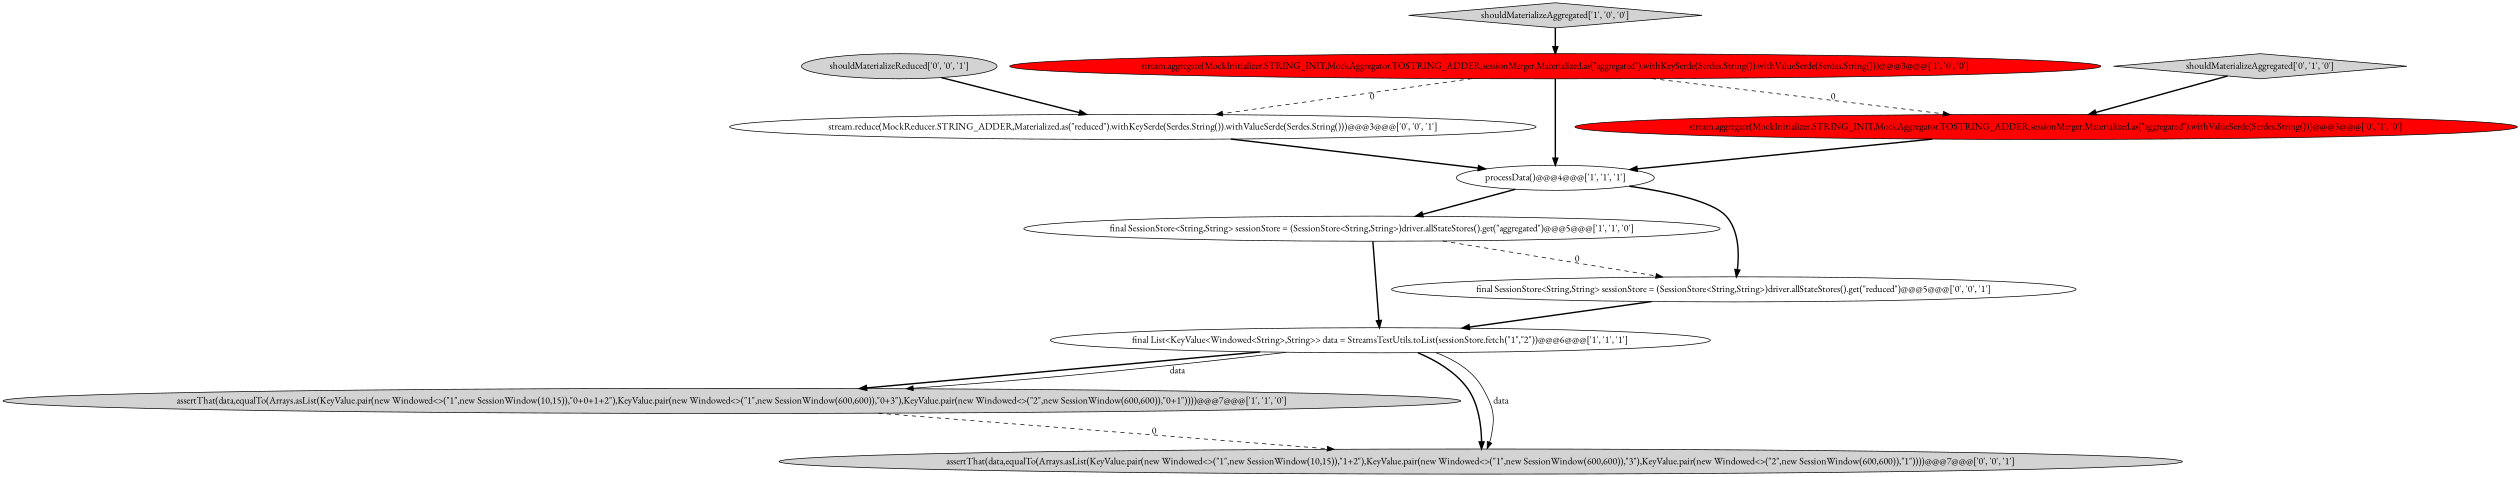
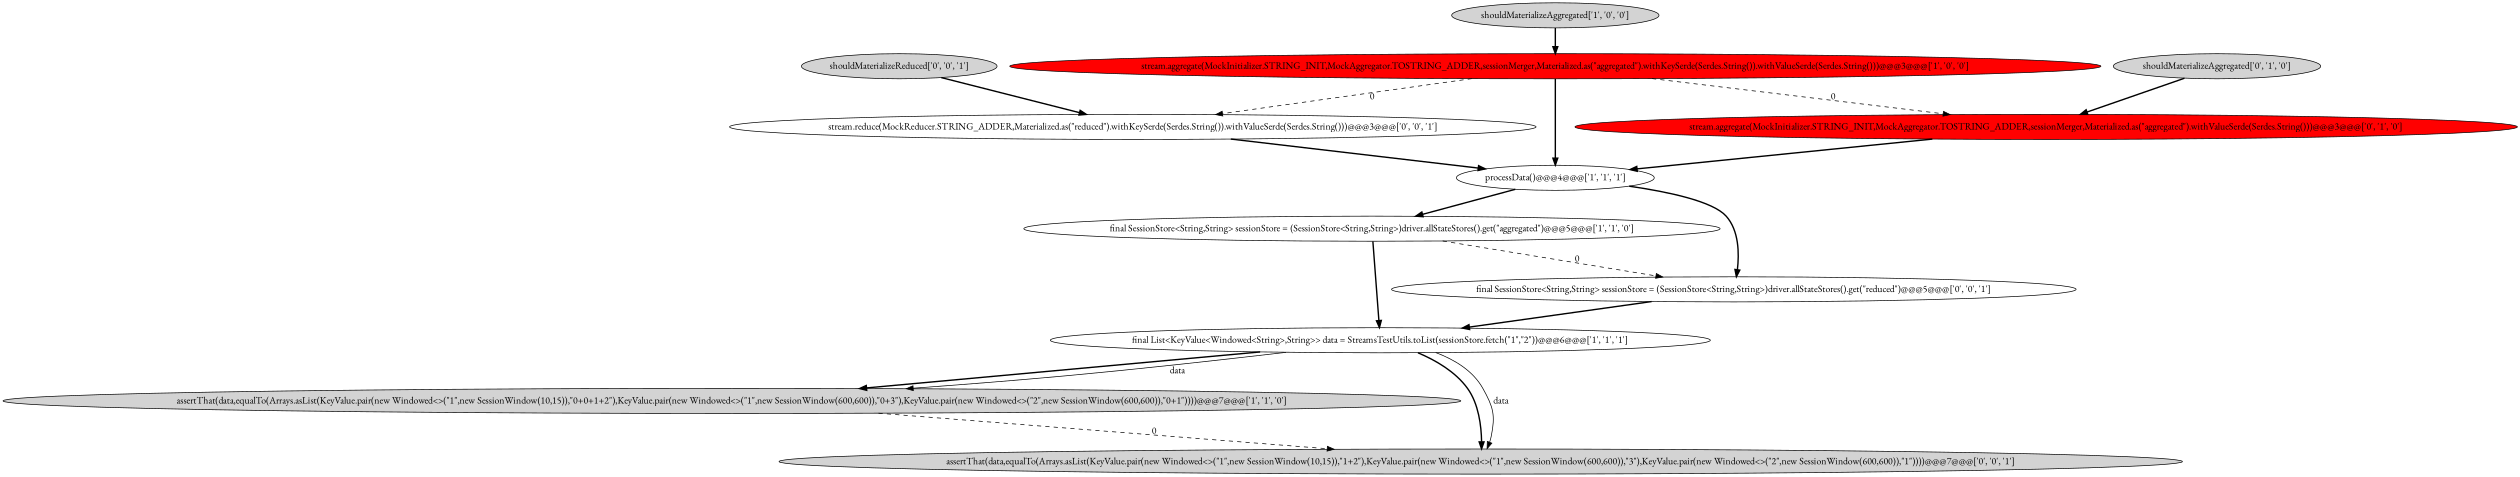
(1555, 15) -> (1555, 15)
(2260, 66) -> (2217, 66)
